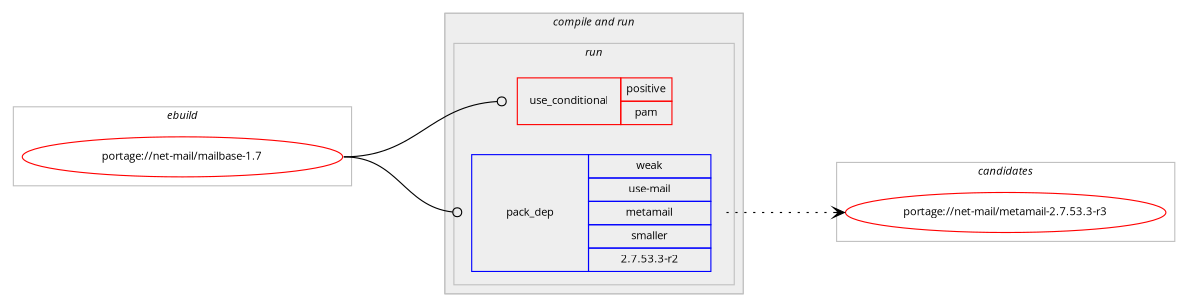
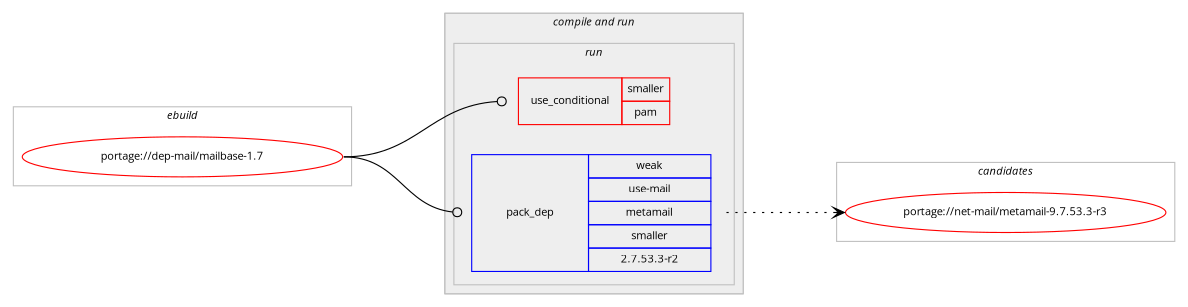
(646, 89) -> (646, 89)
(182, 157) -> (182, 157)
(1006, 212) -> (1006, 212)
